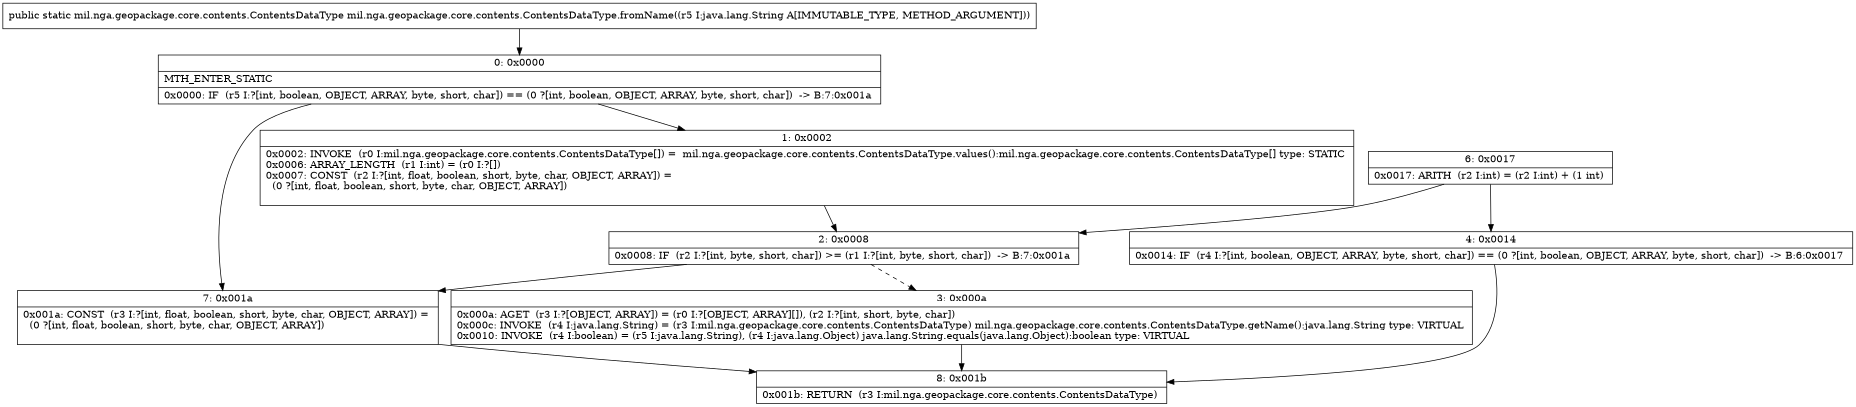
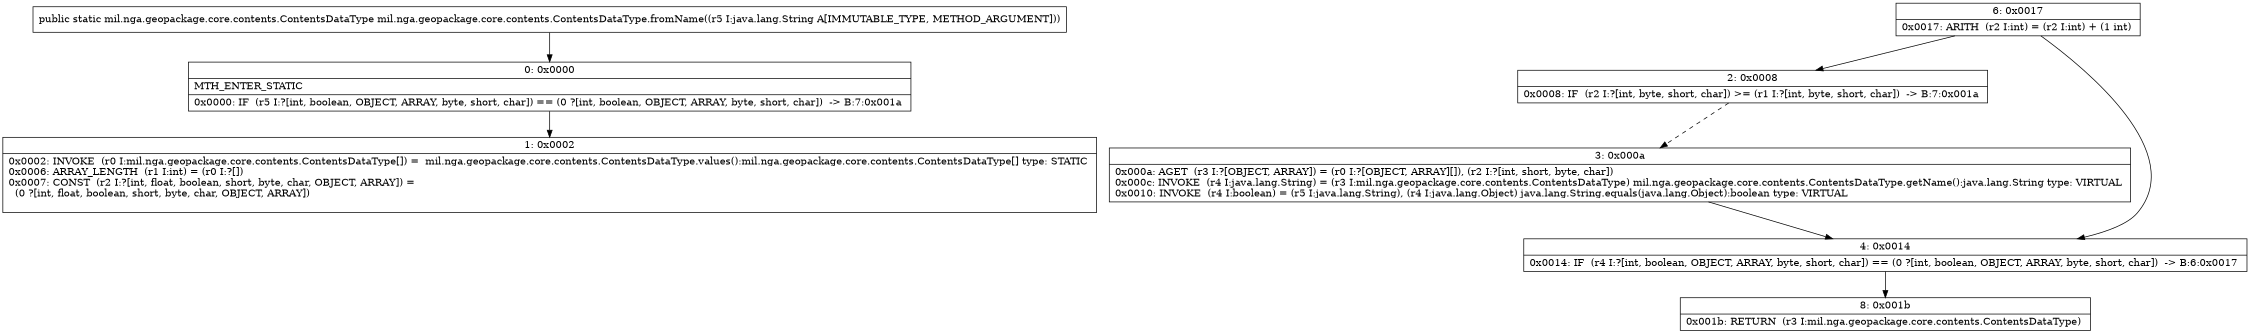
(829, 215) -> none
(228, 318) -> none
(962, 354) -> (1767, 219)
